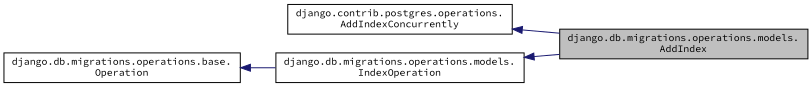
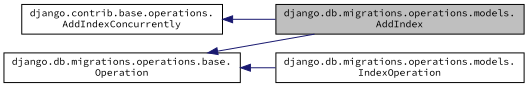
(400, 19) -> (122, 19)
(547, 55) -> (266, 43)
